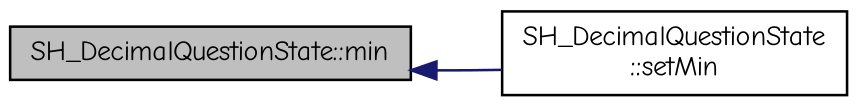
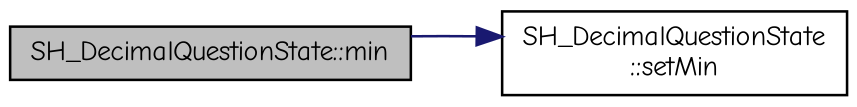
(469, 70) -> (444, 36)
